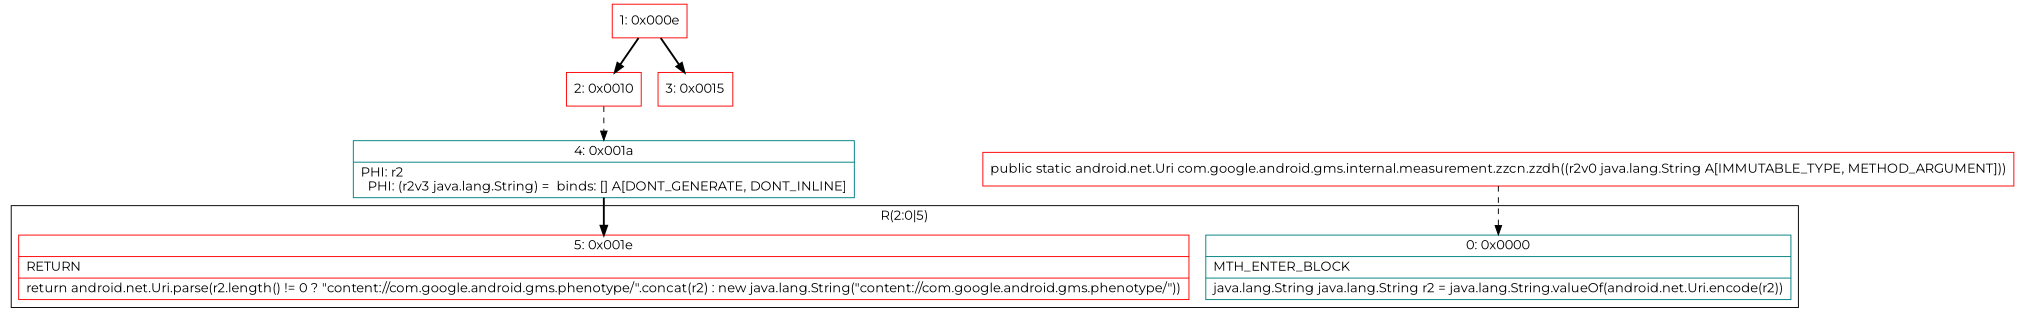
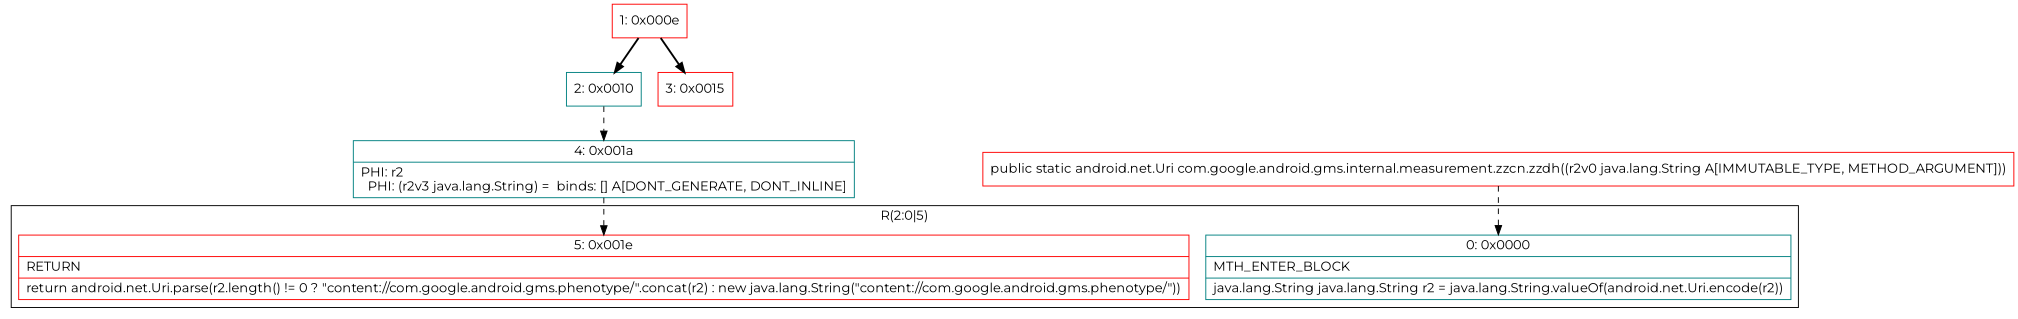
(604, 89) -> (604, 89)
(604, 212) -> (604, 212)
